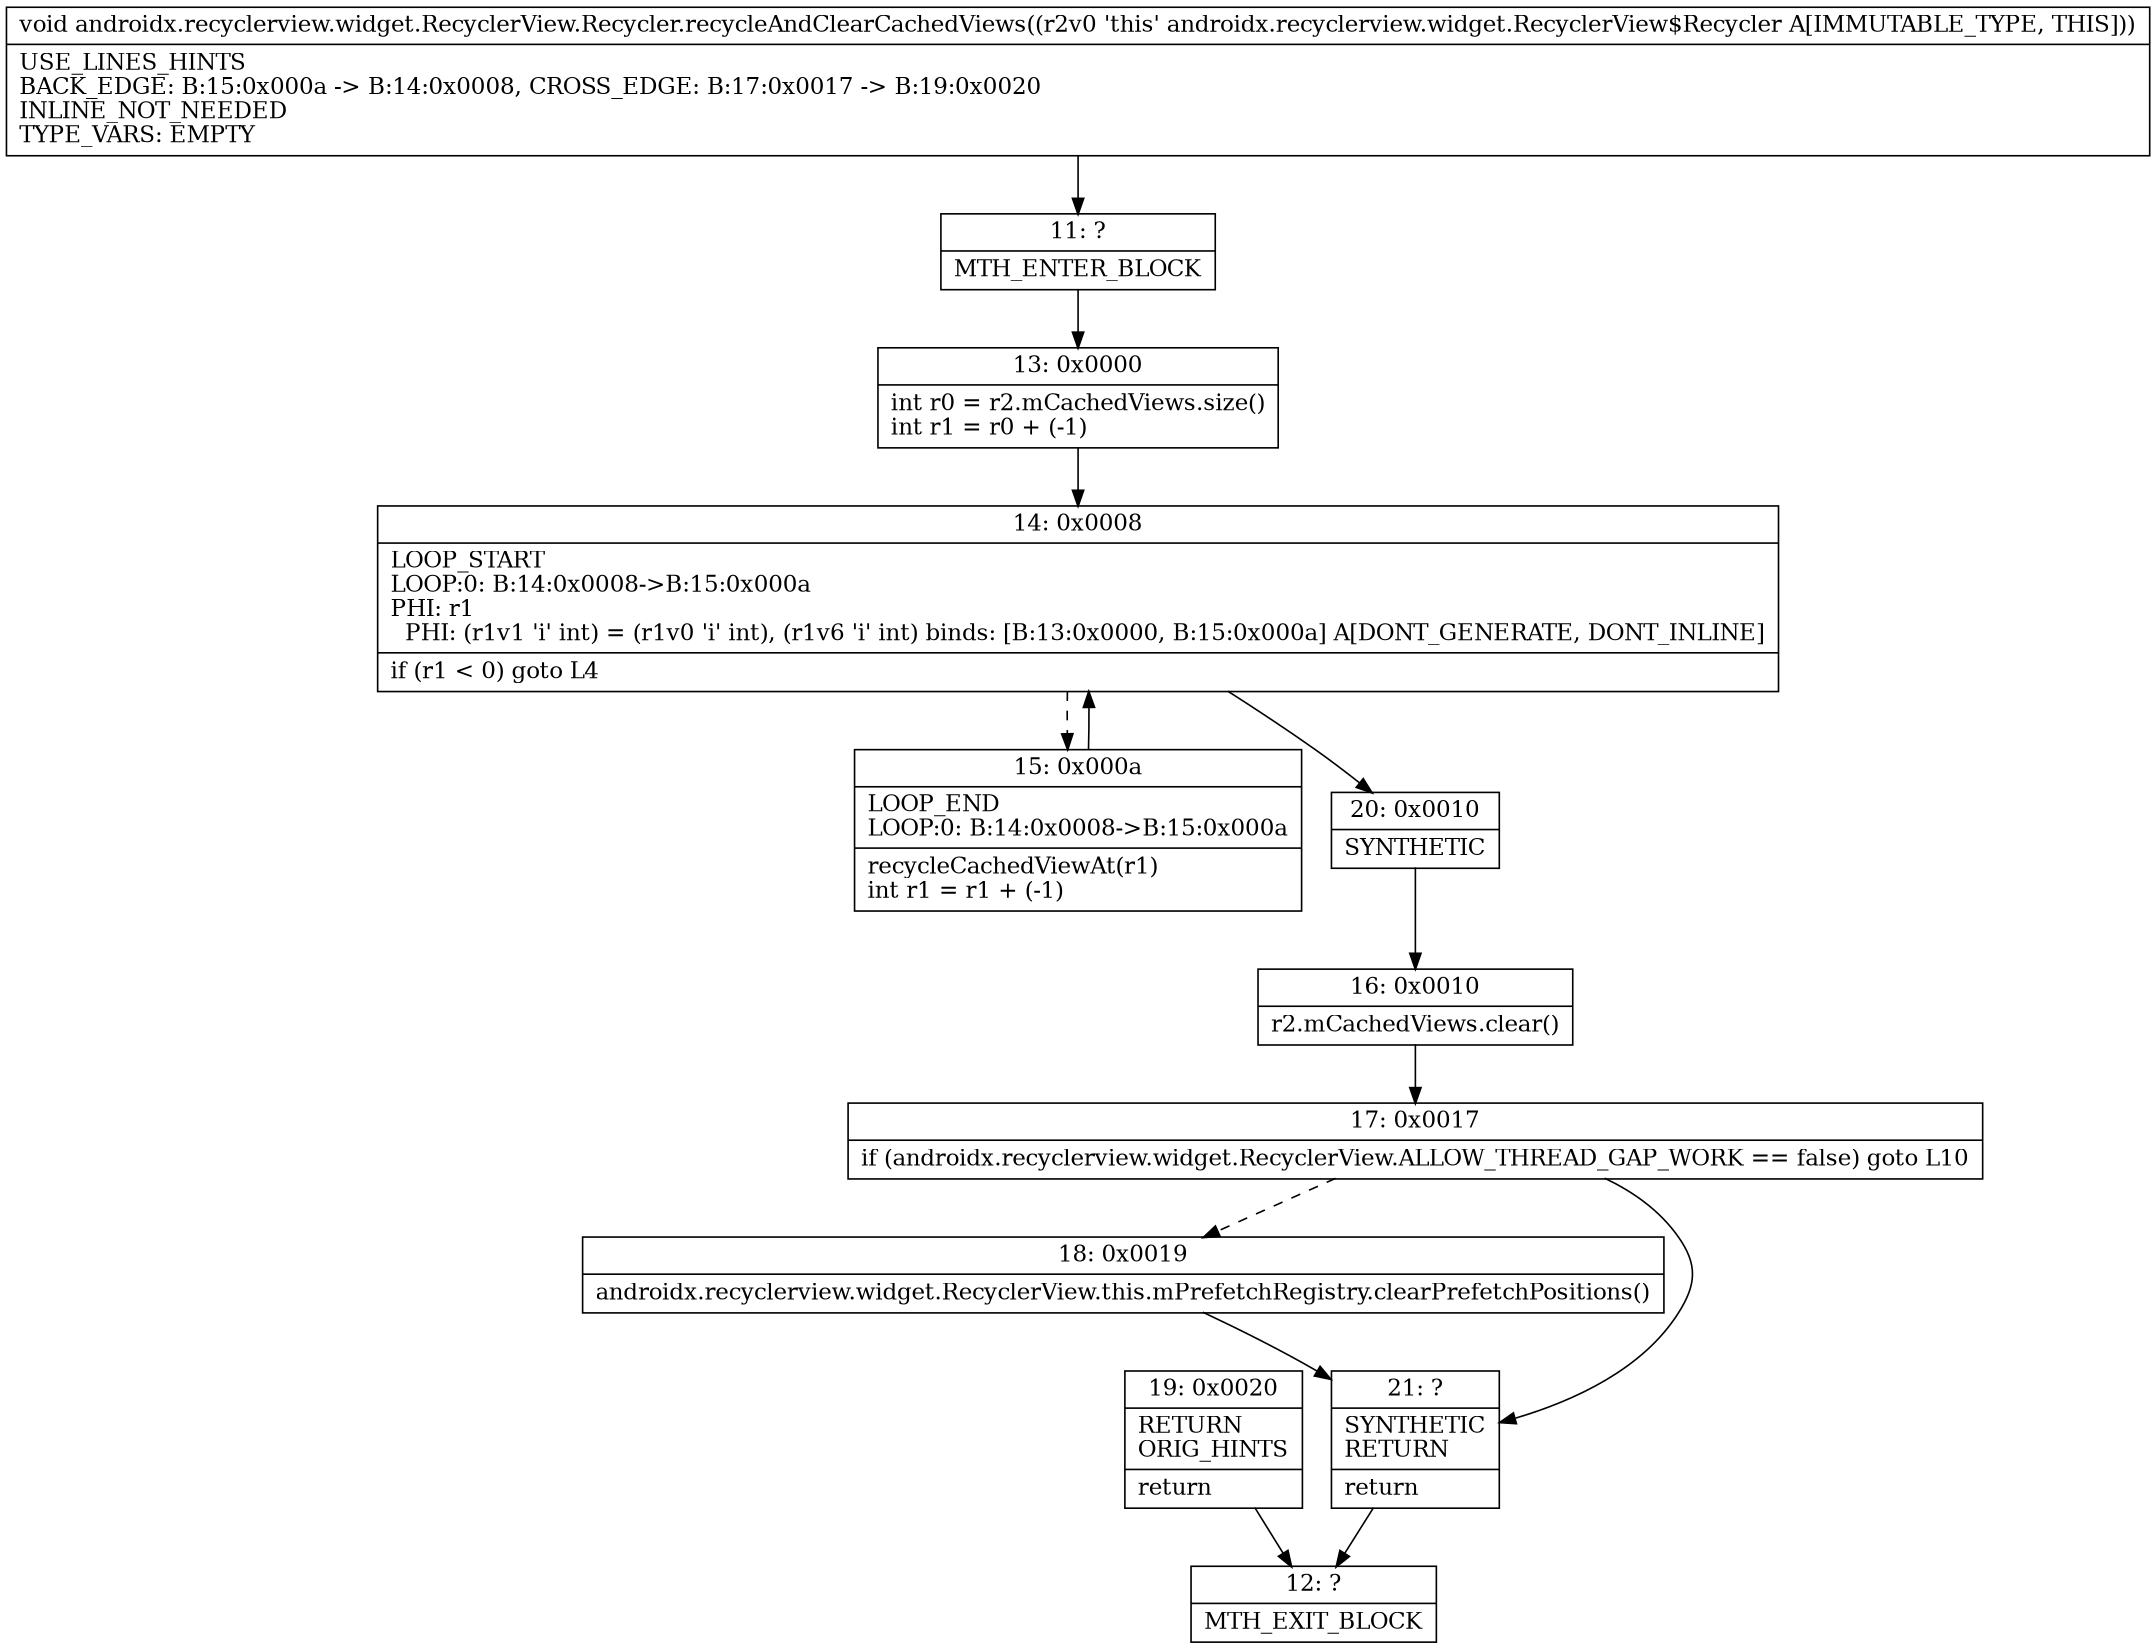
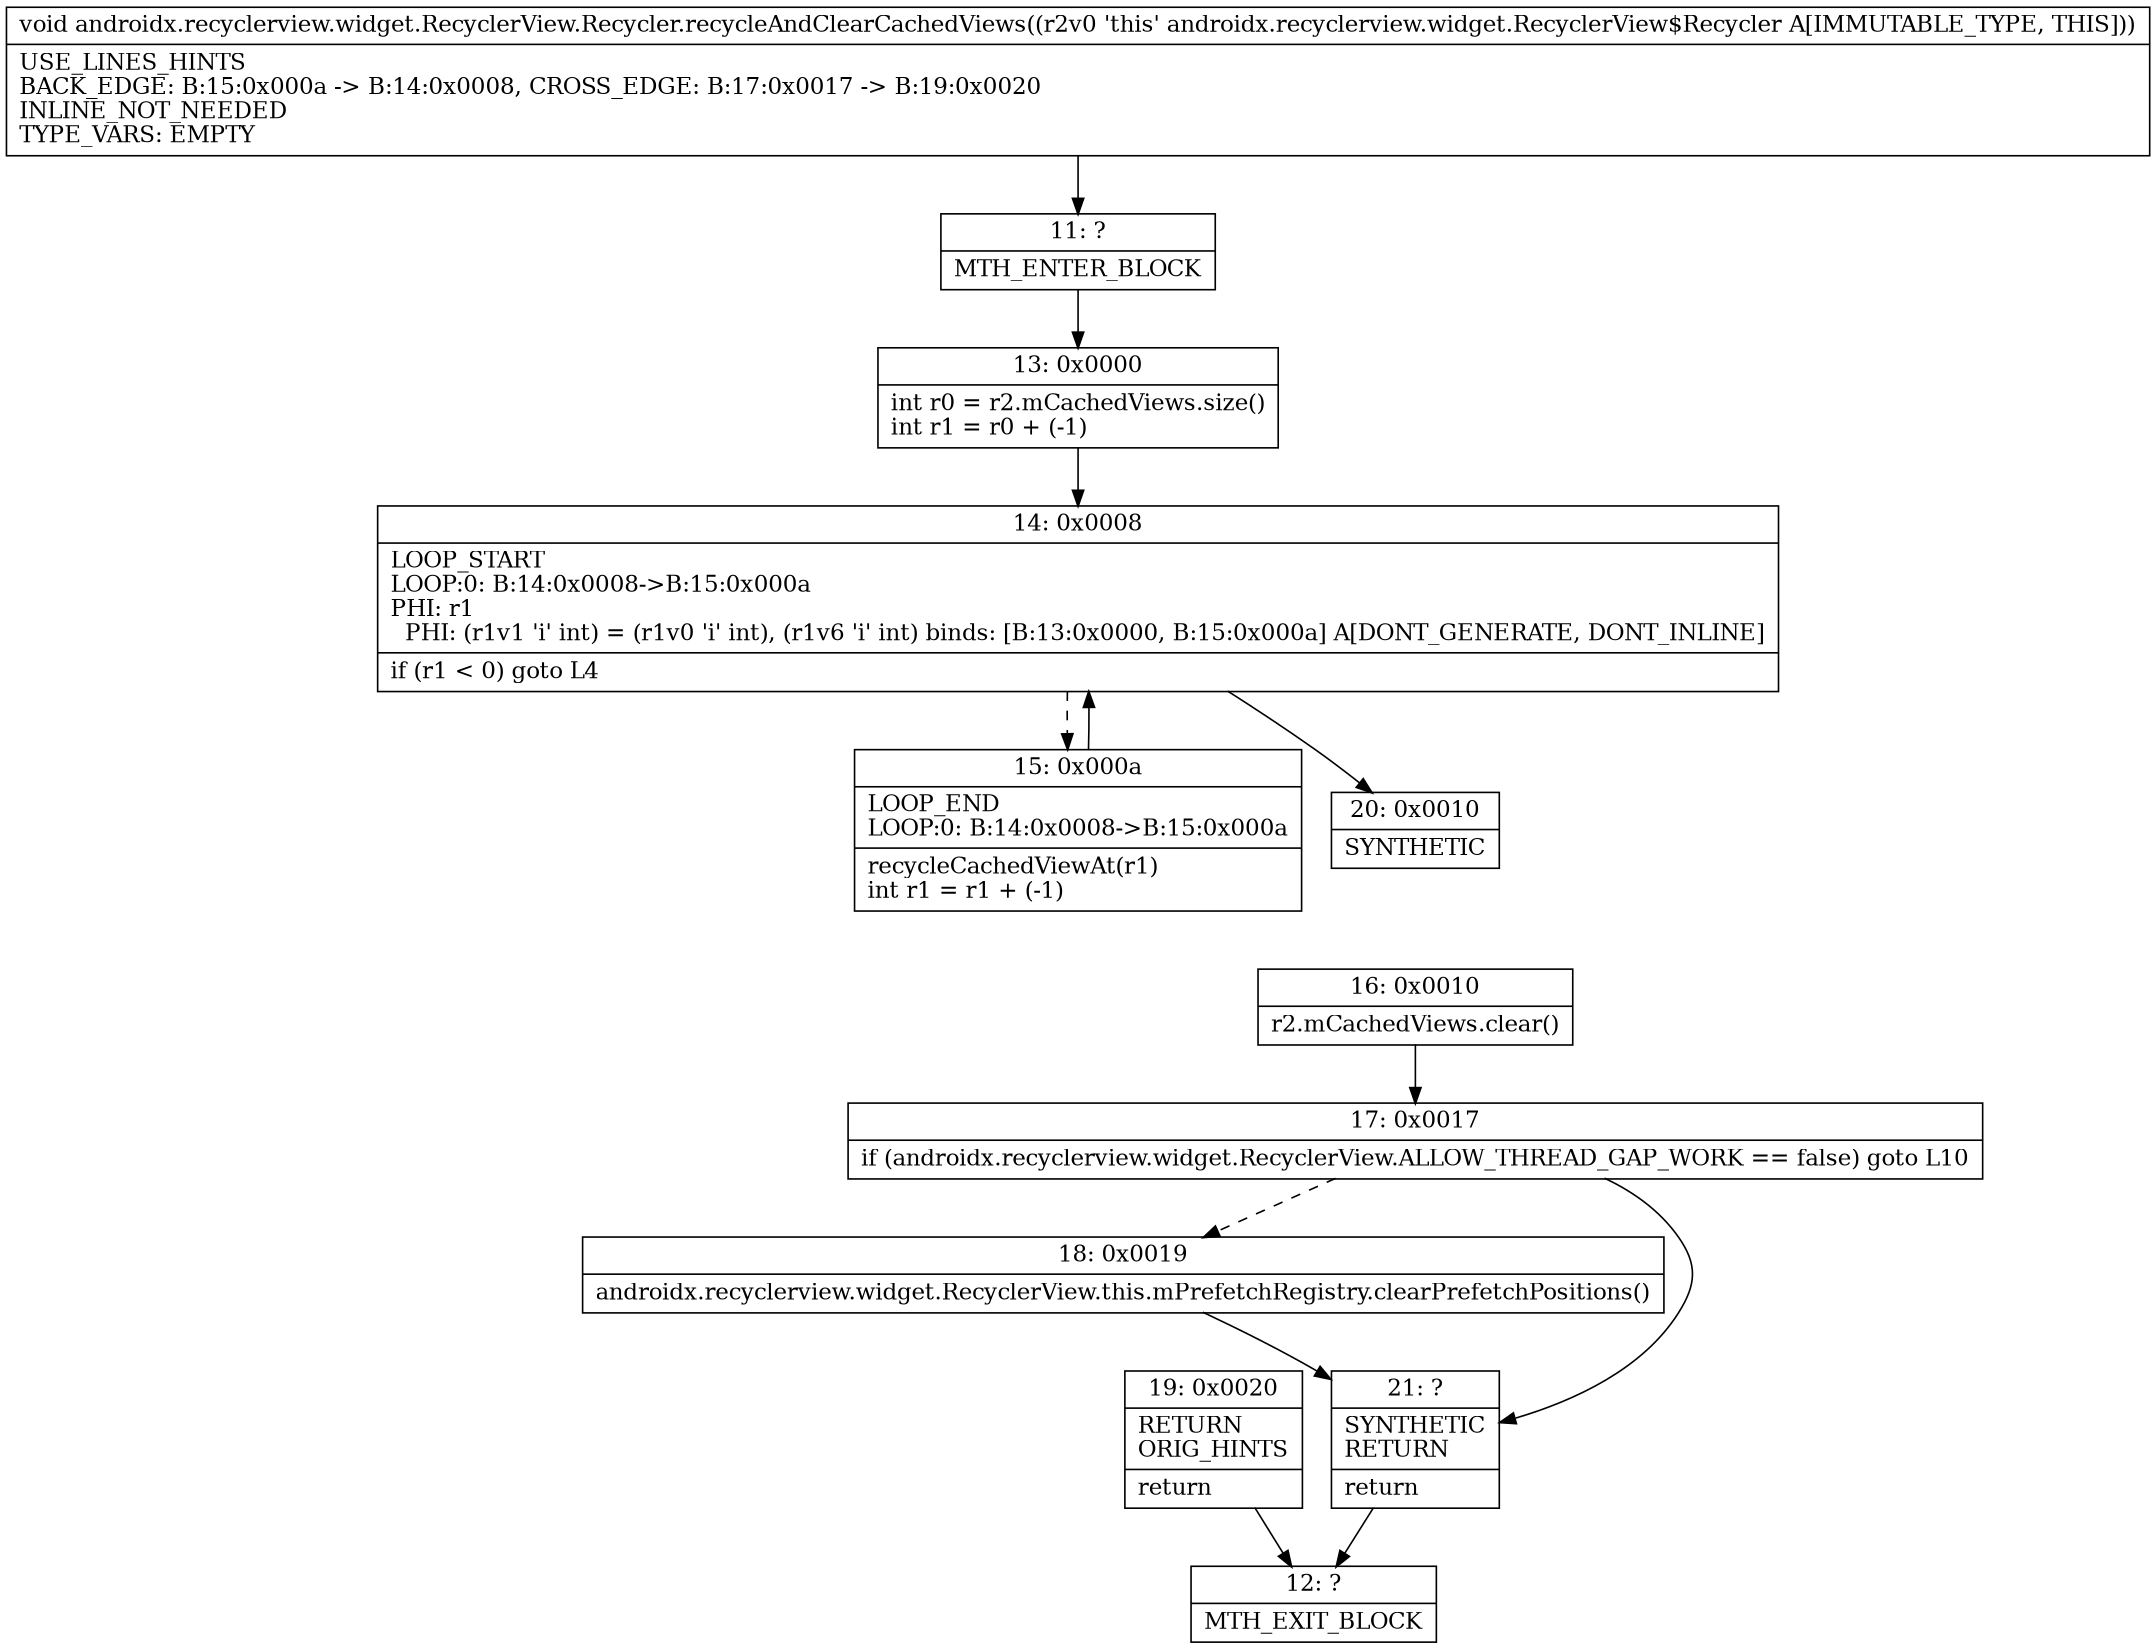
(1415, 910) -> none
